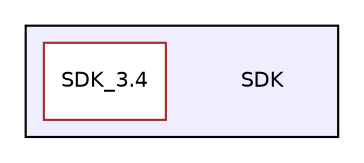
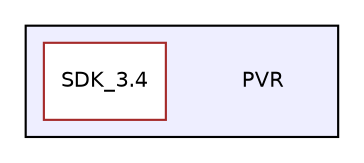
(263, 81) -> (263, 81)
